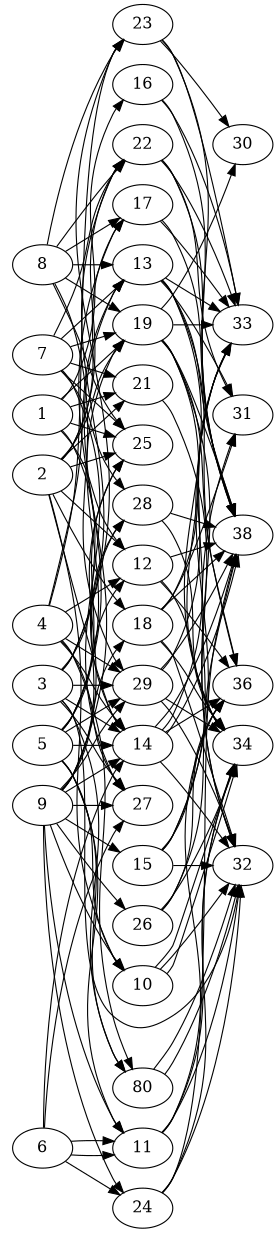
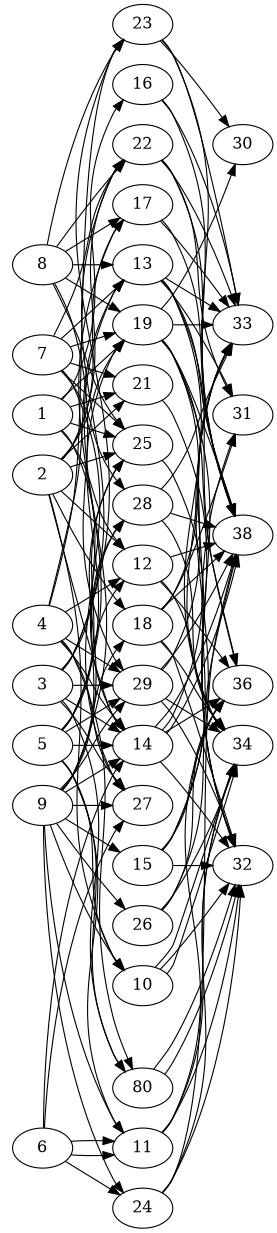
none -> (198, 423)
(129, 1026) -> (203, 645)
